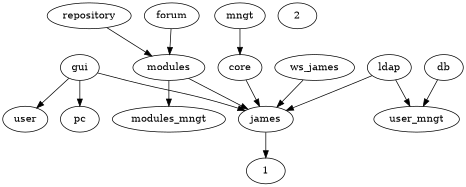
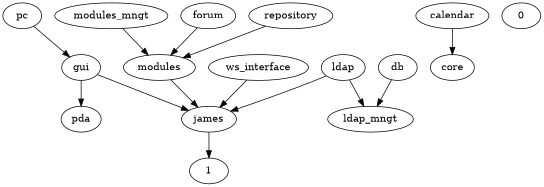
(240, 16) -> (452, 16)
(297, 16) -> (521, 16)
(315, 67) -> (258, 67)
(169, 86) -> (133, 39)
(80, 90) -> (49, 39)
(251, 90) -> none
(25, 119) -> (81, 119)
(417, 119) -> (371, 119)
